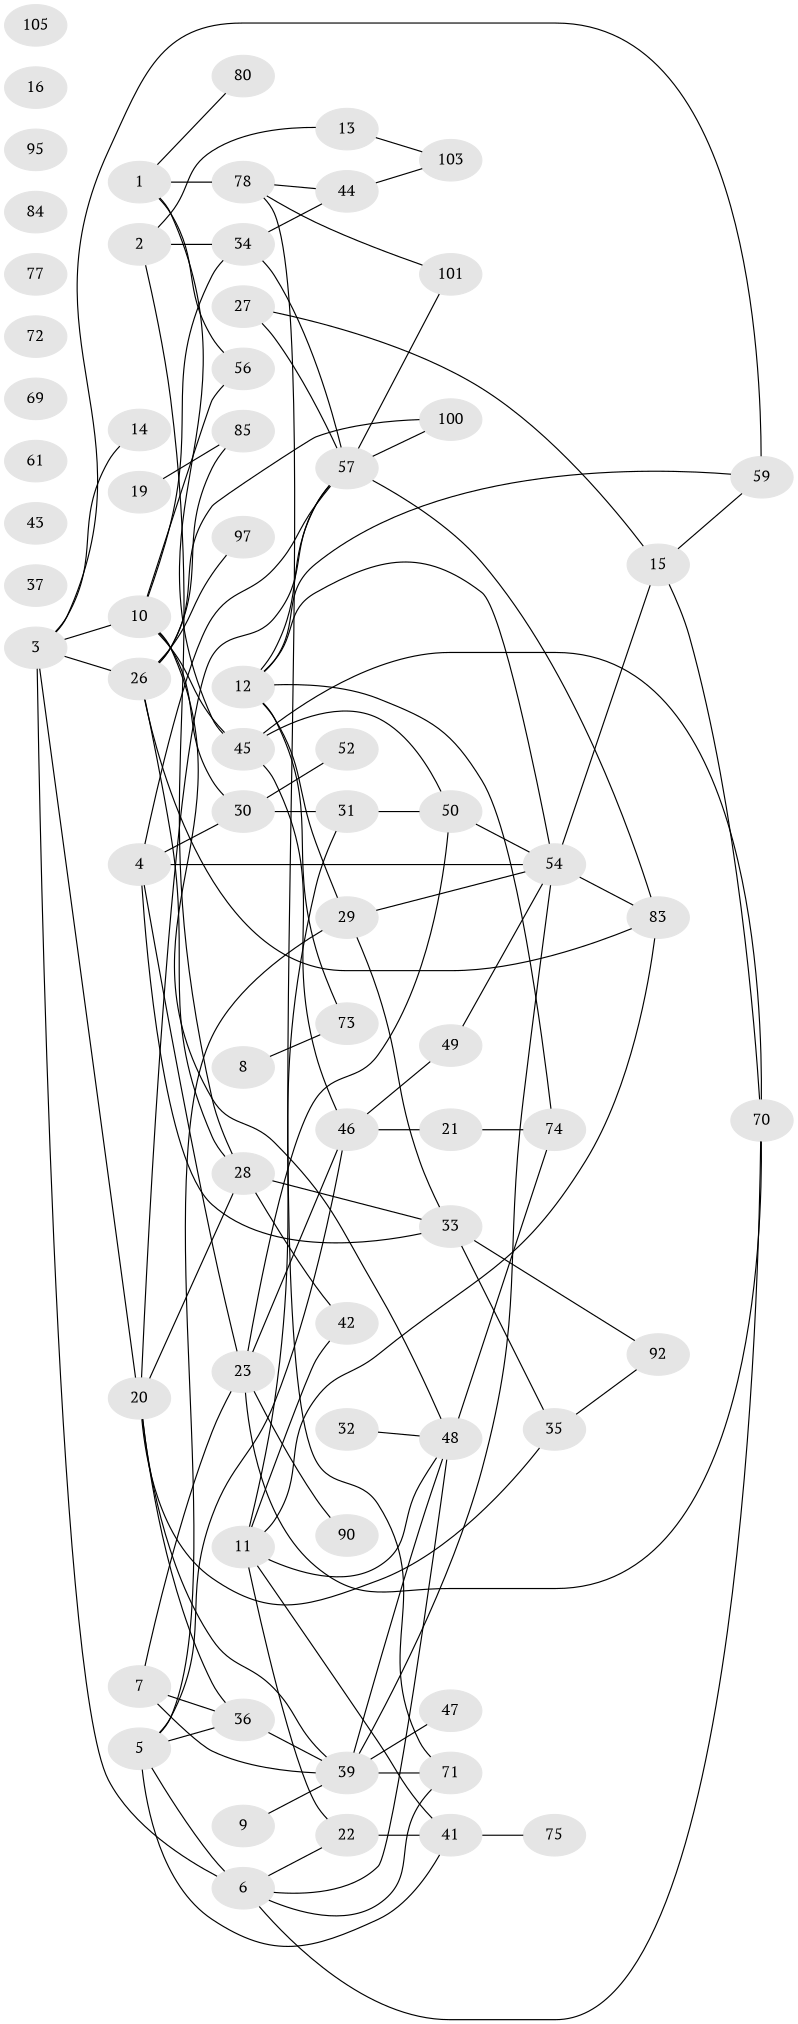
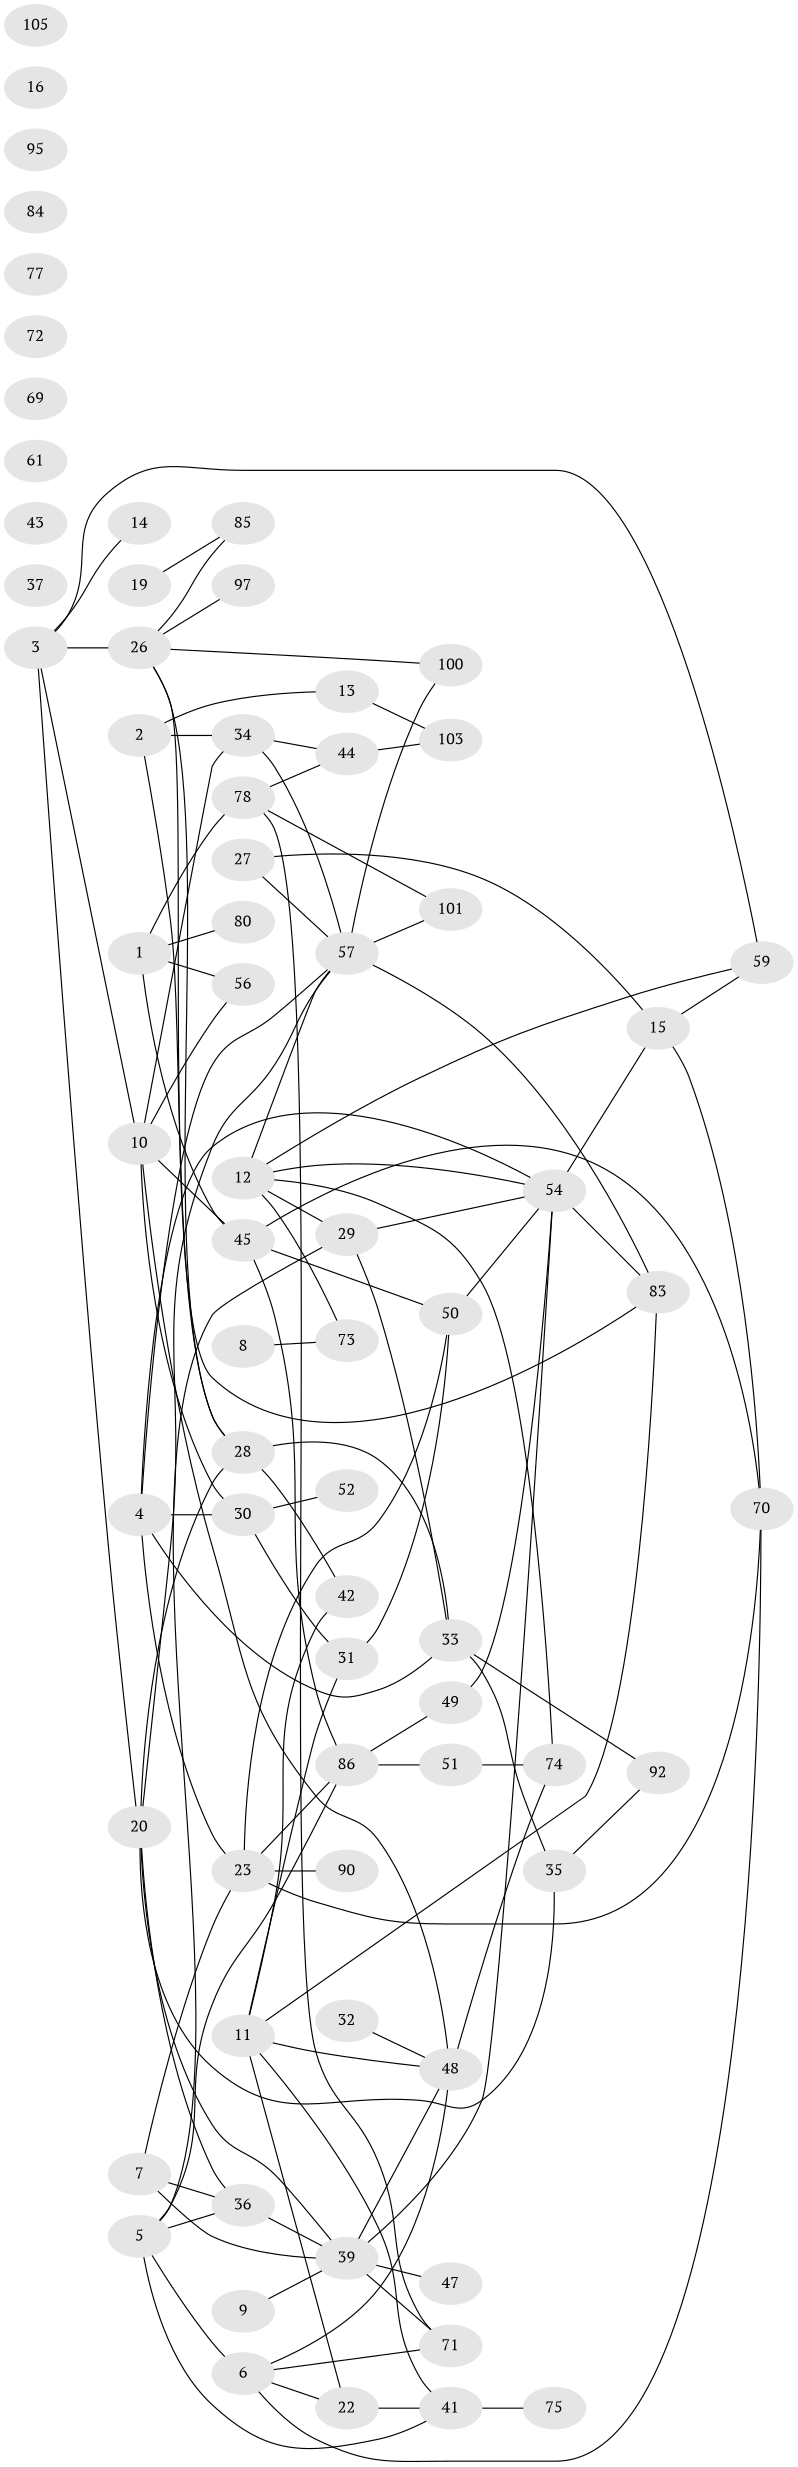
(347, 1130) -> (347, 1765)
(451, 1130) -> (451, 1765)
(57, 1300) -> none
